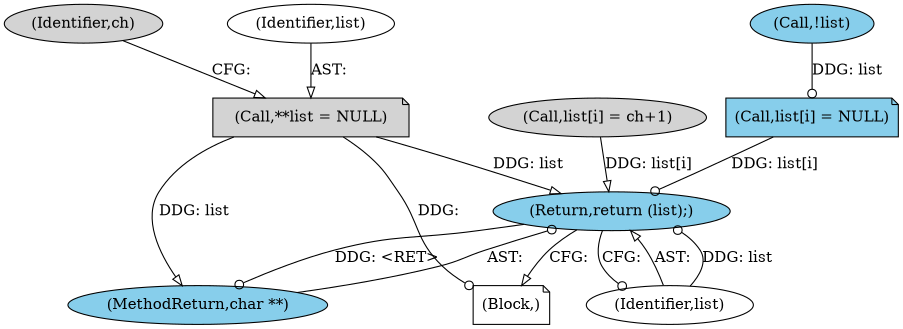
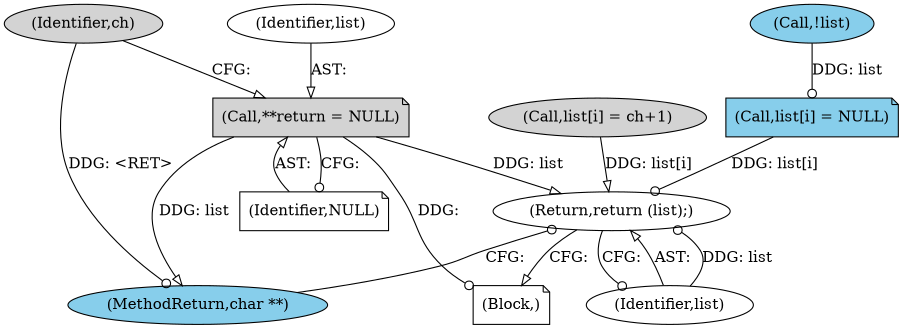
(311, 117) -> (311, 117)
none -> (314, 211)
(612, 211) -> (612, 211)
(381, 240) -> (71, 178)
(508, 258) -> (508, 258)
